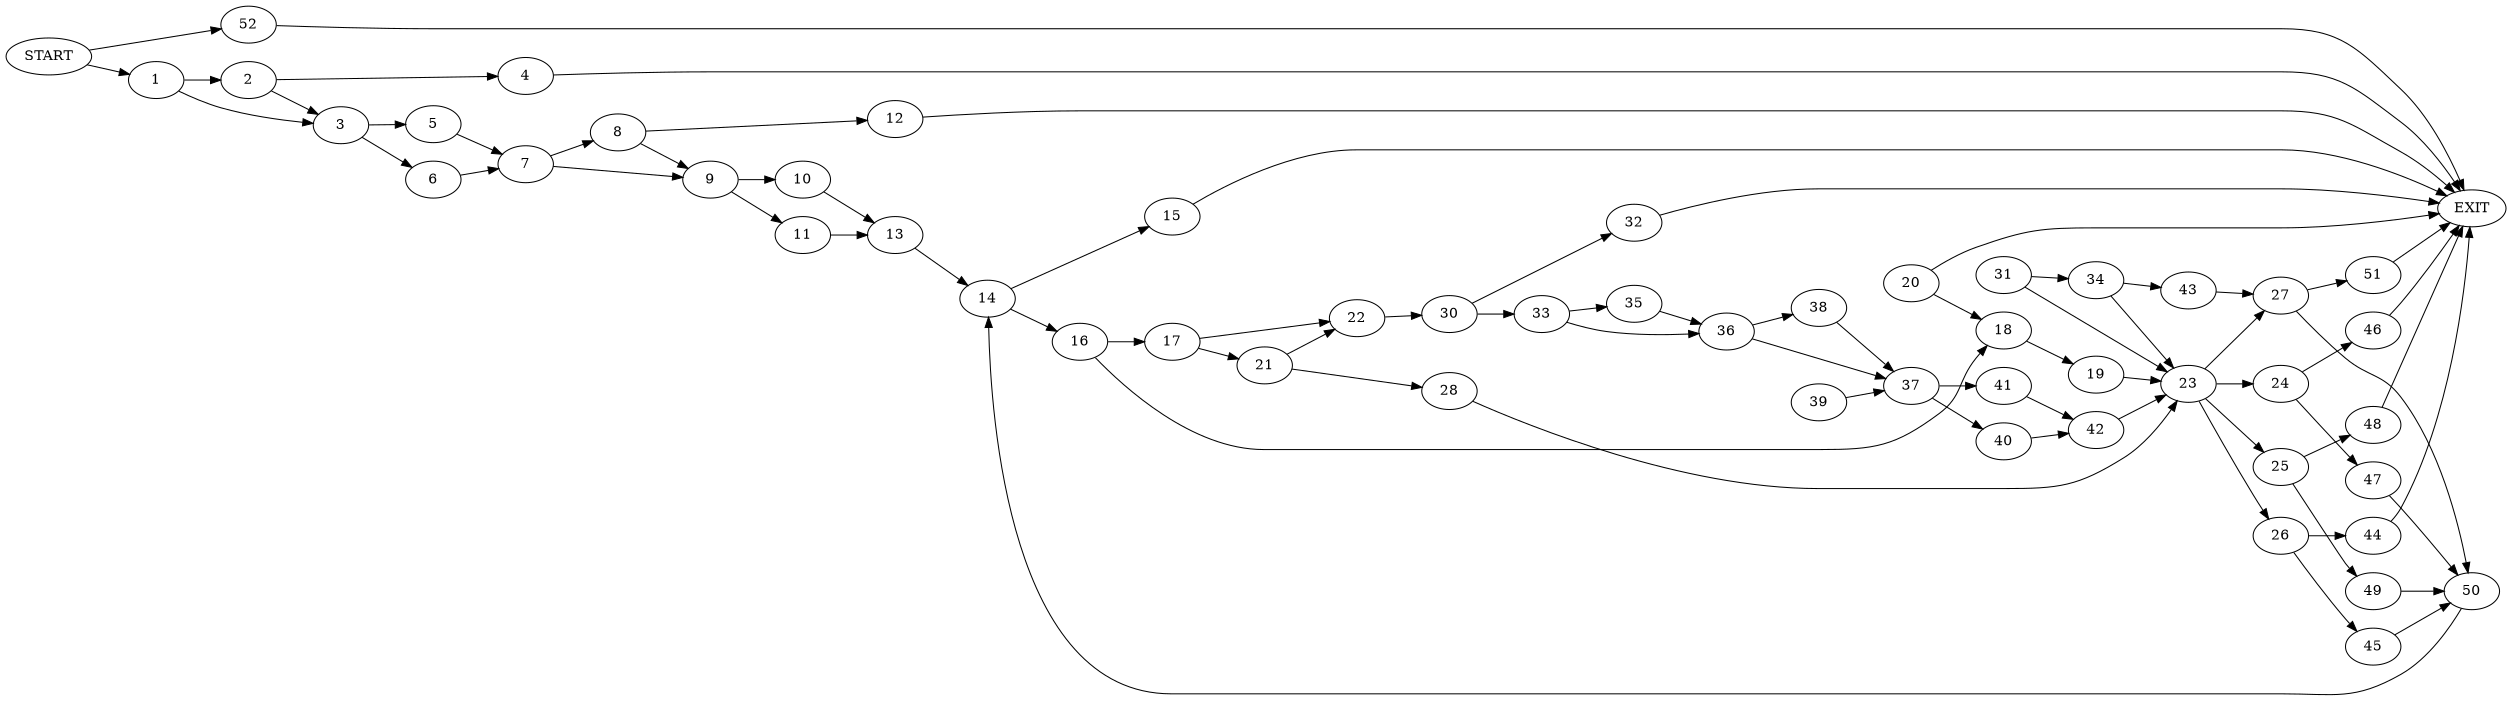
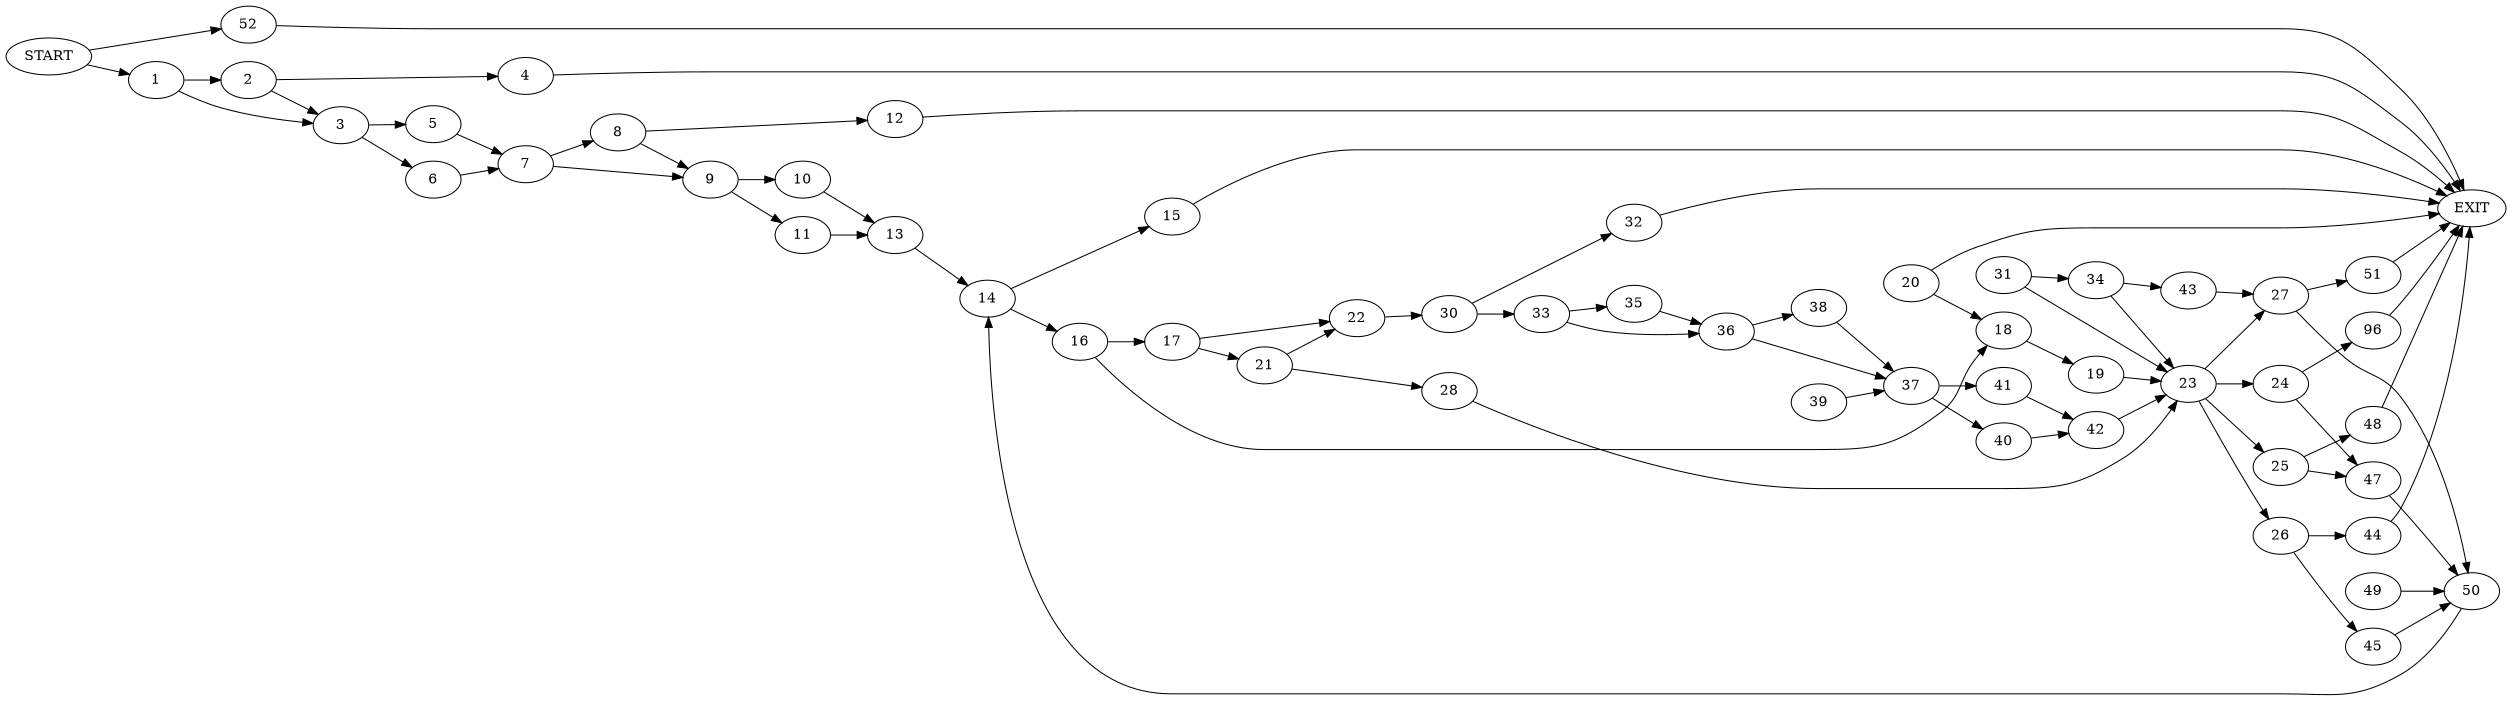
(2373, 330) -> (2373, 330)
(2321, 526) -> (2322, 473)
